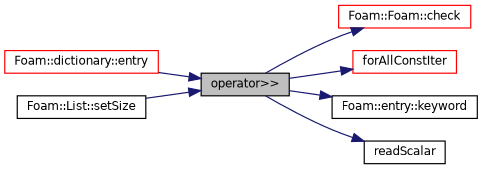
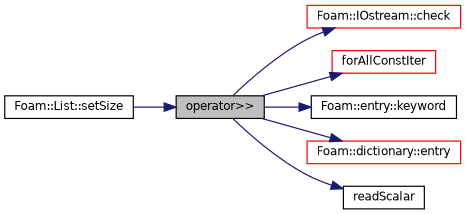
(405, 17) -> (384, 17)
(174, 75) -> (296, 128)
